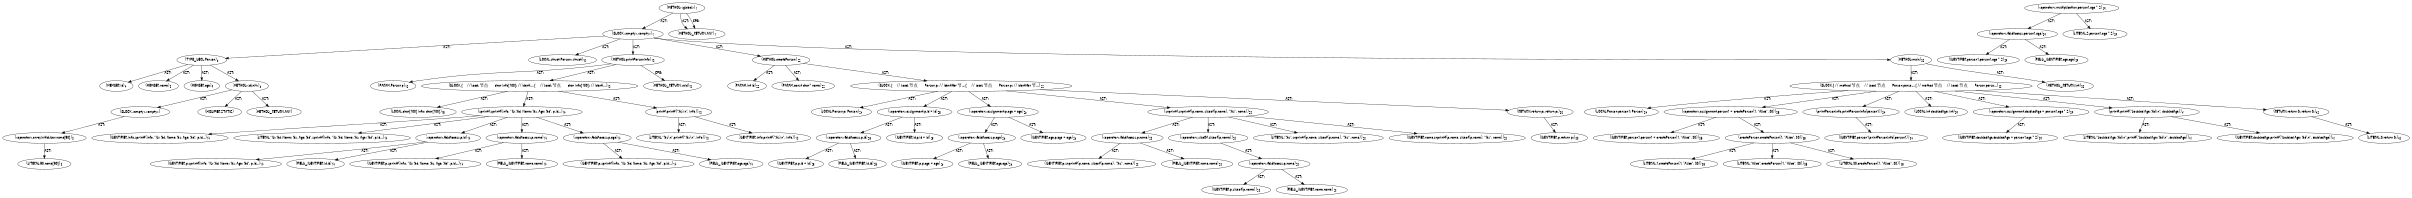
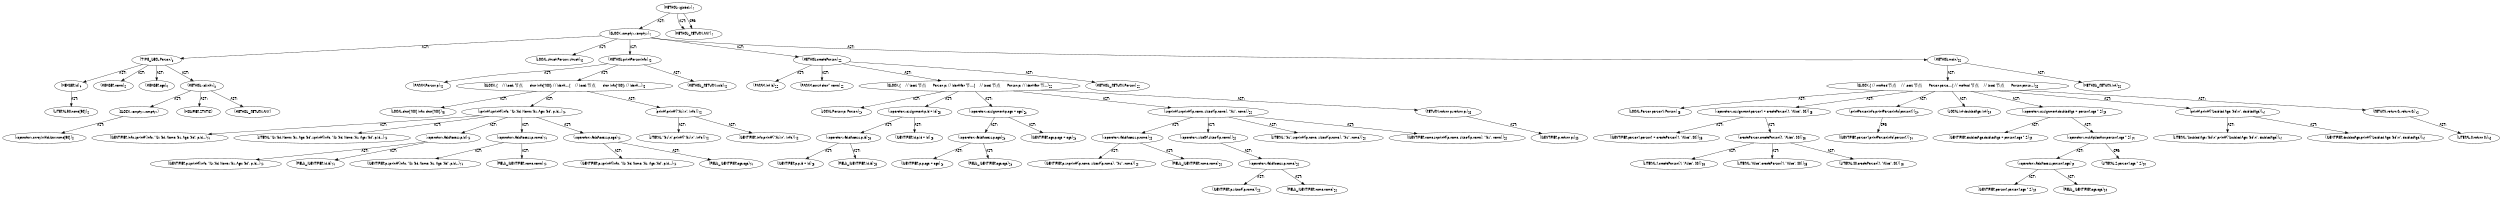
(2089, 21) -> (2117, 151)
(659, 73) -> (678, 73)
none -> (1118, 86)
(1646, 112) -> (1679, 112)
none -> (2081, 124)
(1869, 125) -> (1884, 125)
(44, 149) -> (71, 97)
